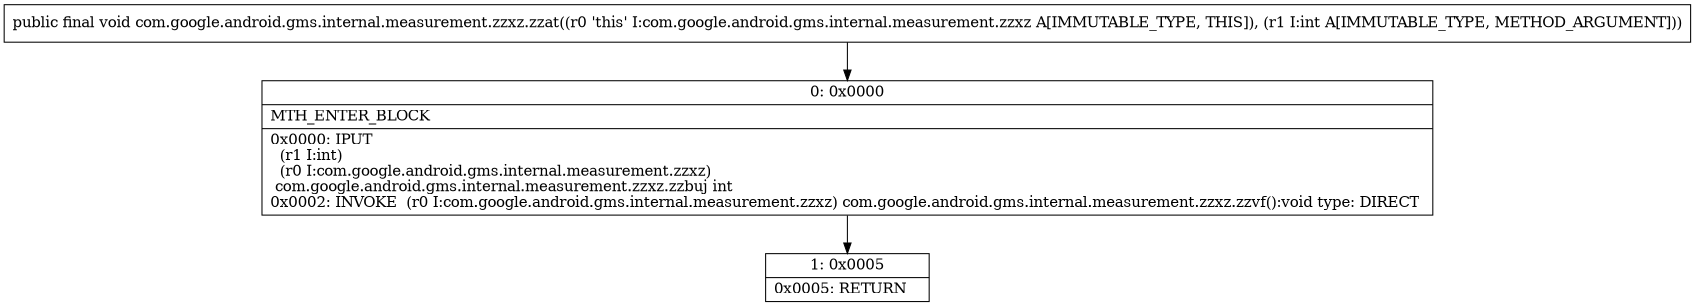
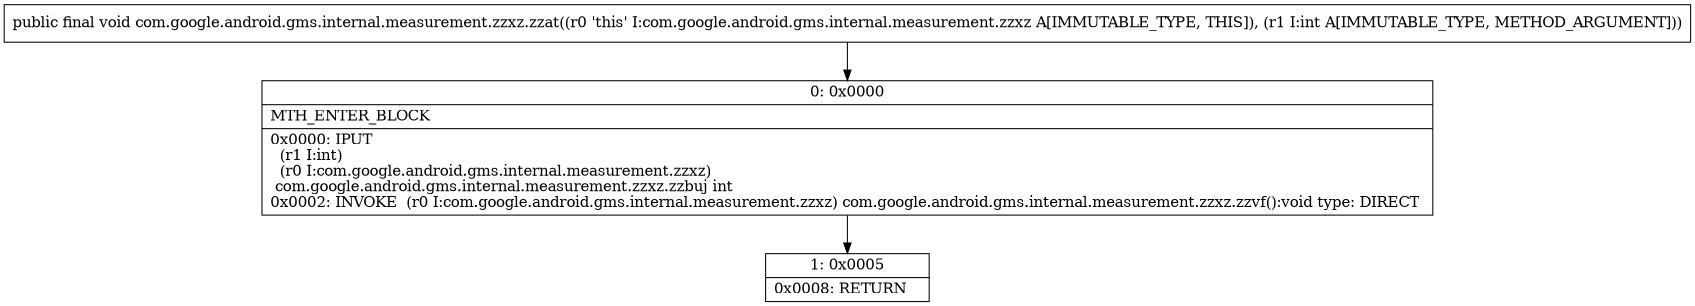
(847, 289) -> (847, 289)
